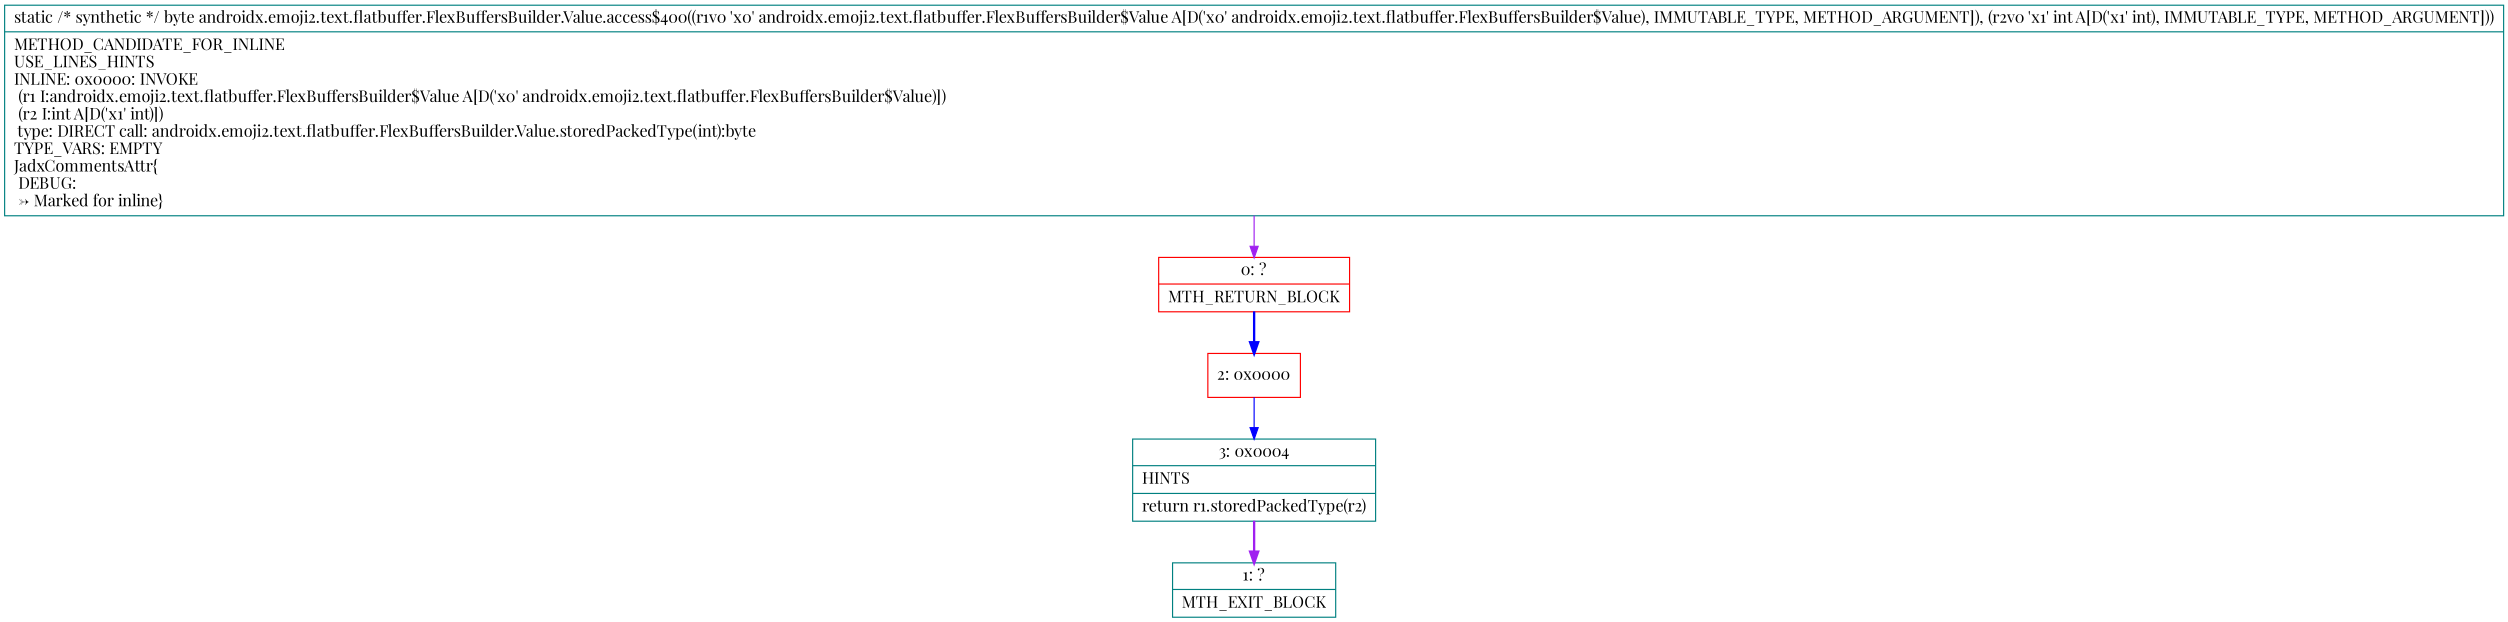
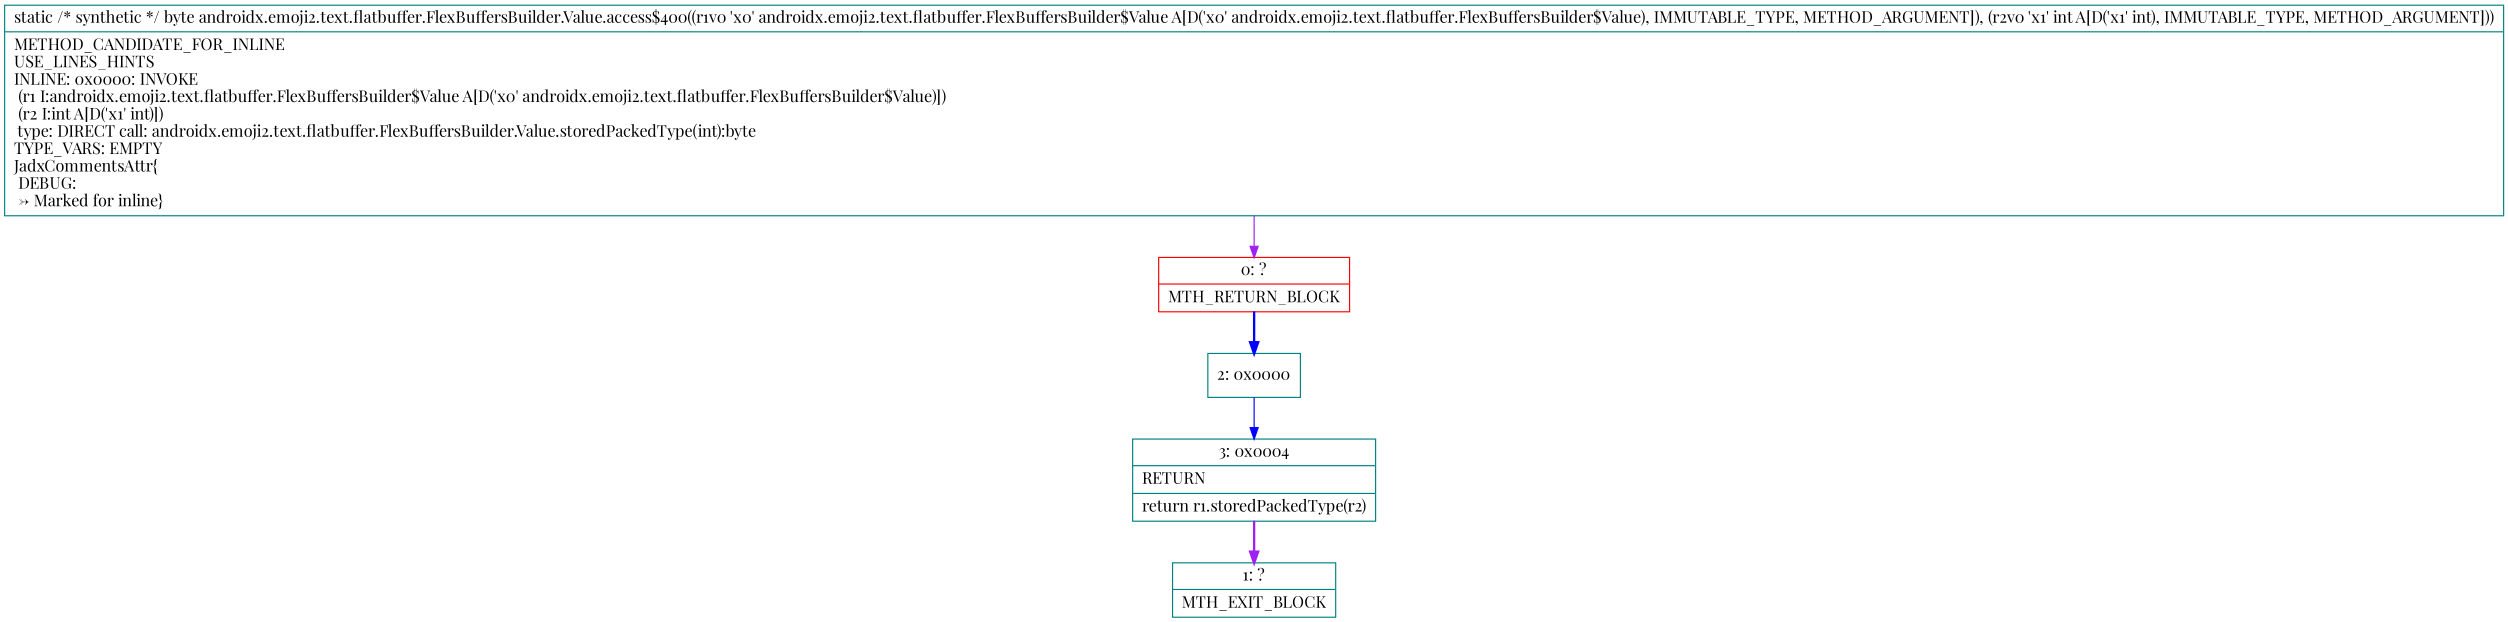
(1254, 375) -> (1254, 375)
(1166, 479) -> (1174, 479)
